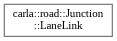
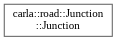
(58, 20) -> (58, 20)
